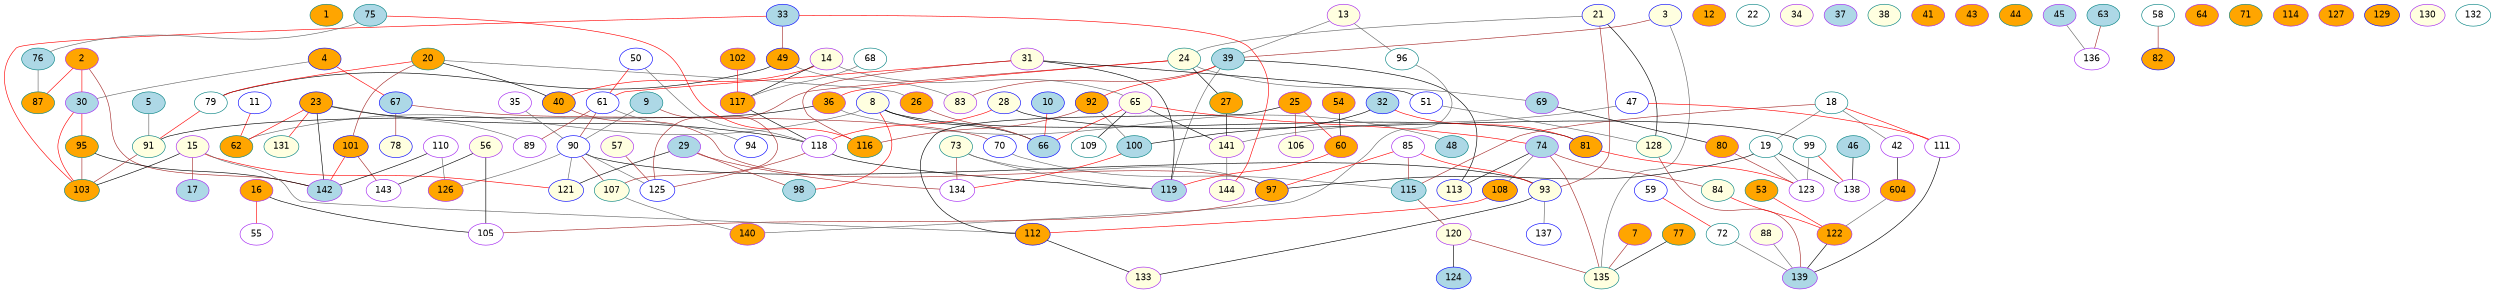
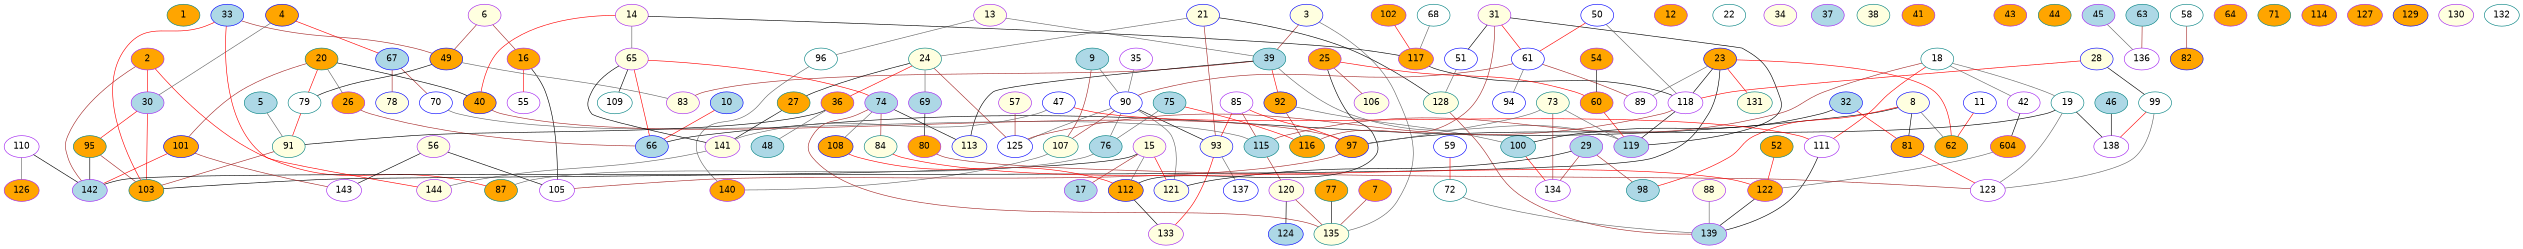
none -> (485, 15)
(512, 171) -> (1114, 128)
(1761, 190) -> (1777, 147)
(1347, 239) -> (1199, 194)
